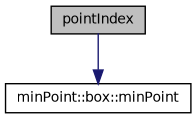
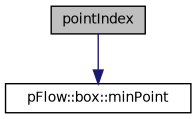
(98, 98) -> (98, 98)
